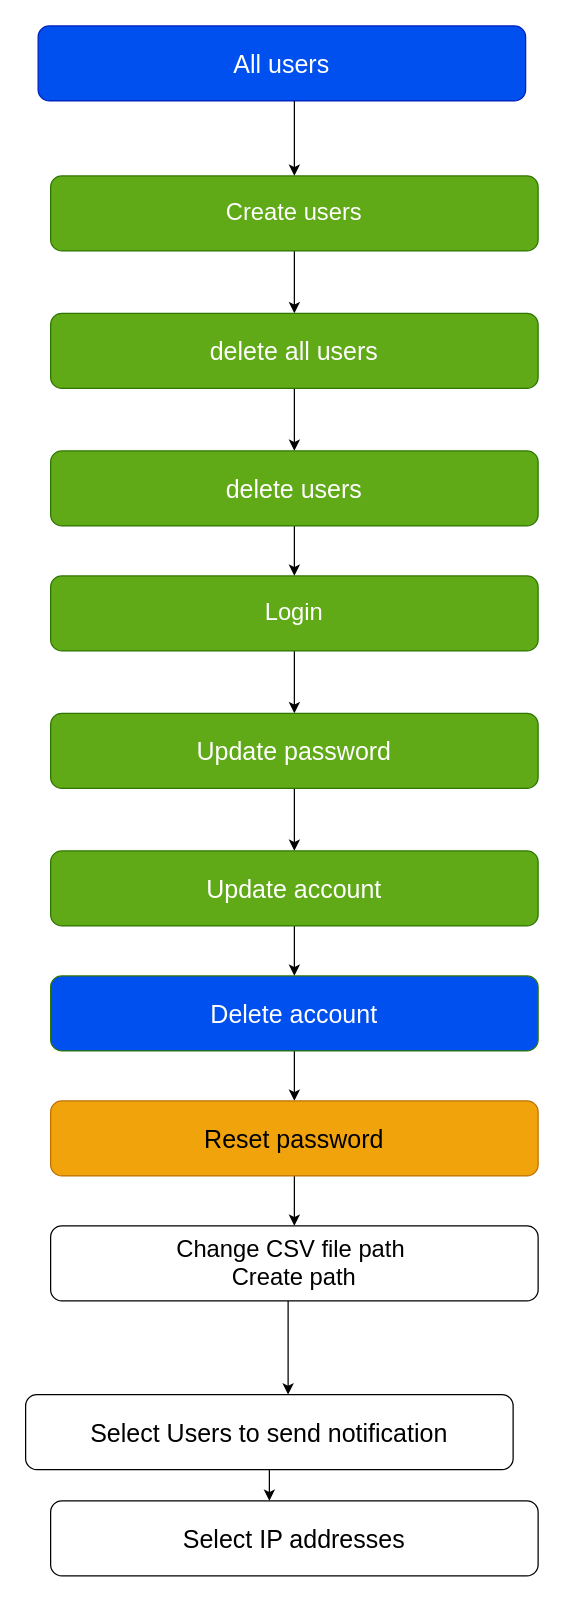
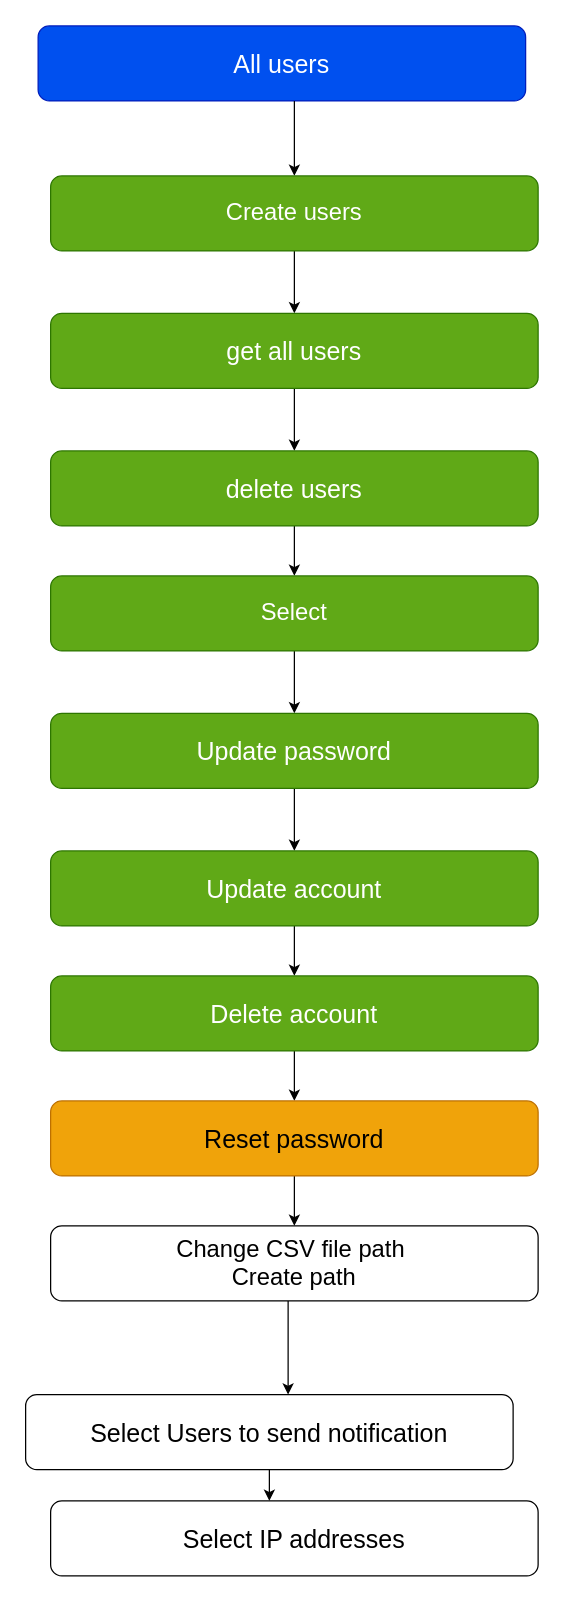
(294, 351) -> (294, 351)
(294, 613) -> (294, 613)
(294, 1013) -> (294, 1013)
